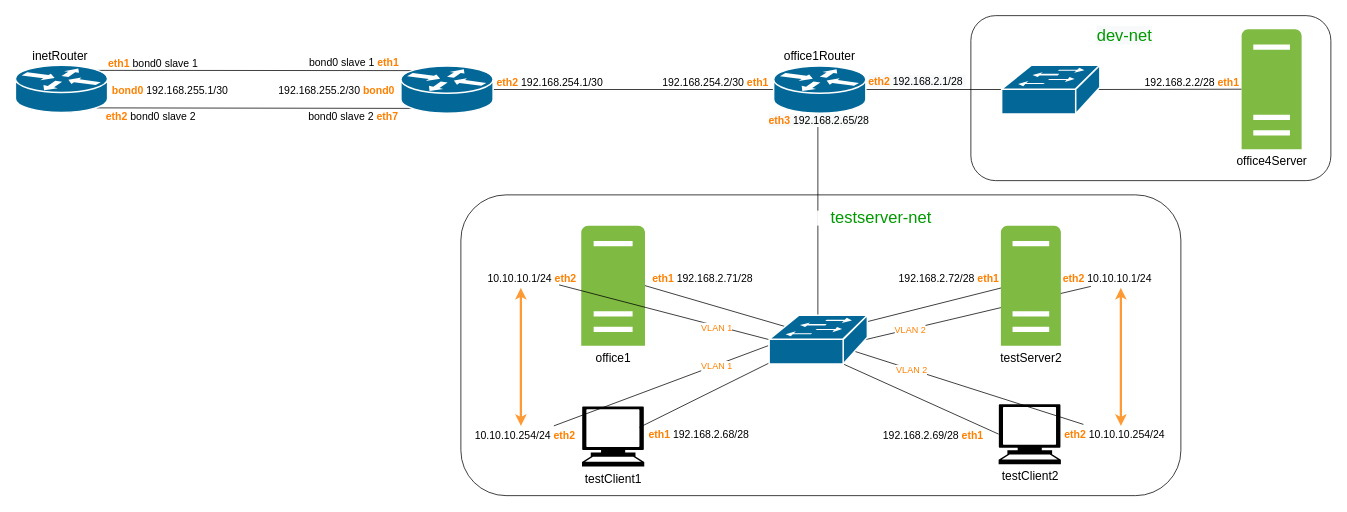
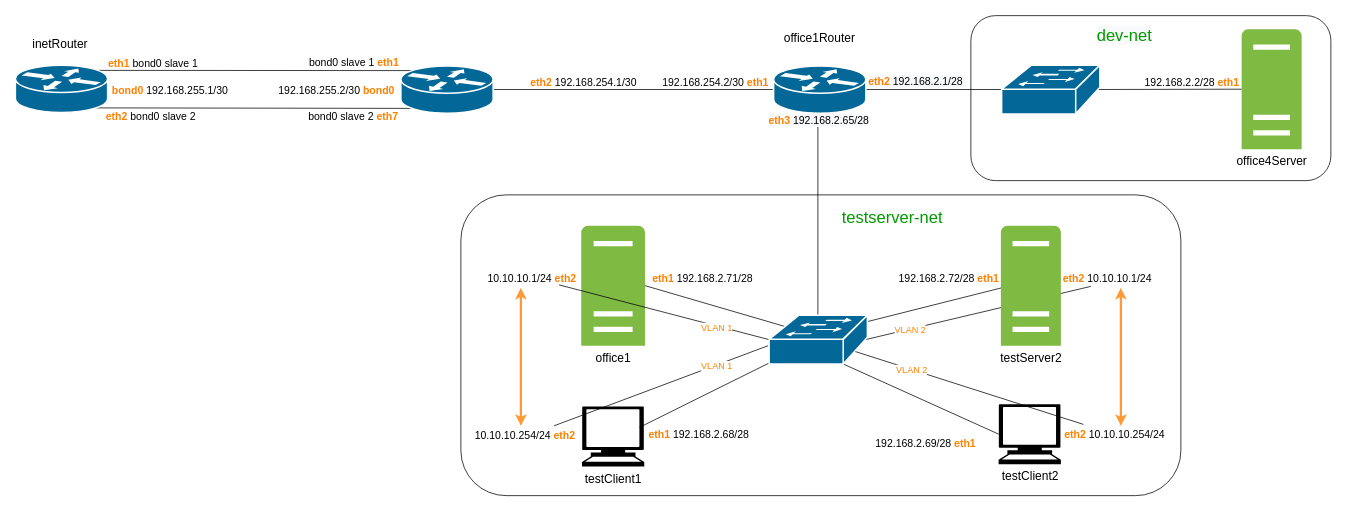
(65, 54) -> (65, 42)
(824, 54) -> (824, 36)
(555, 81) -> (589, 81)
(881, 218) -> (893, 218)
(938, 435) -> (930, 442)
